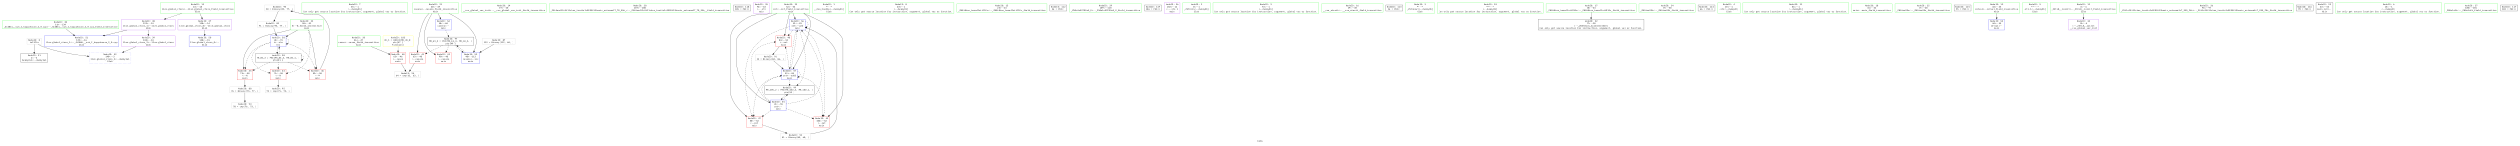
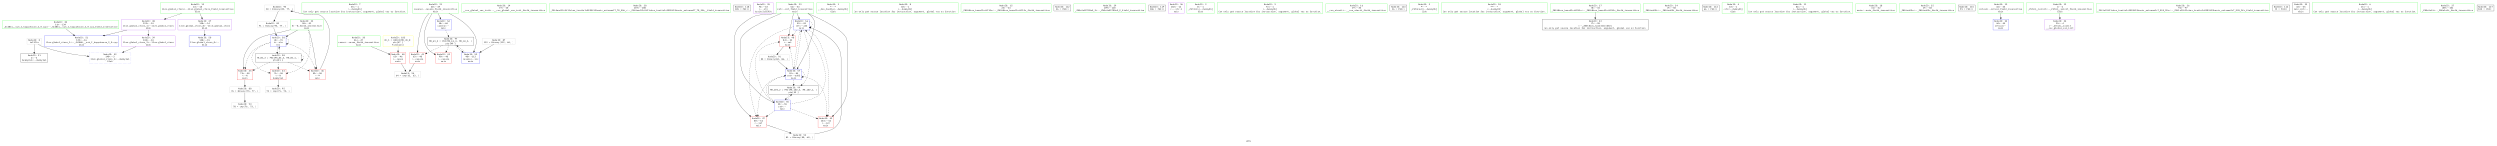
(2035, 8) -> none
(761, 11) -> (763, 11)
(278, 78) -> (278, 78)
